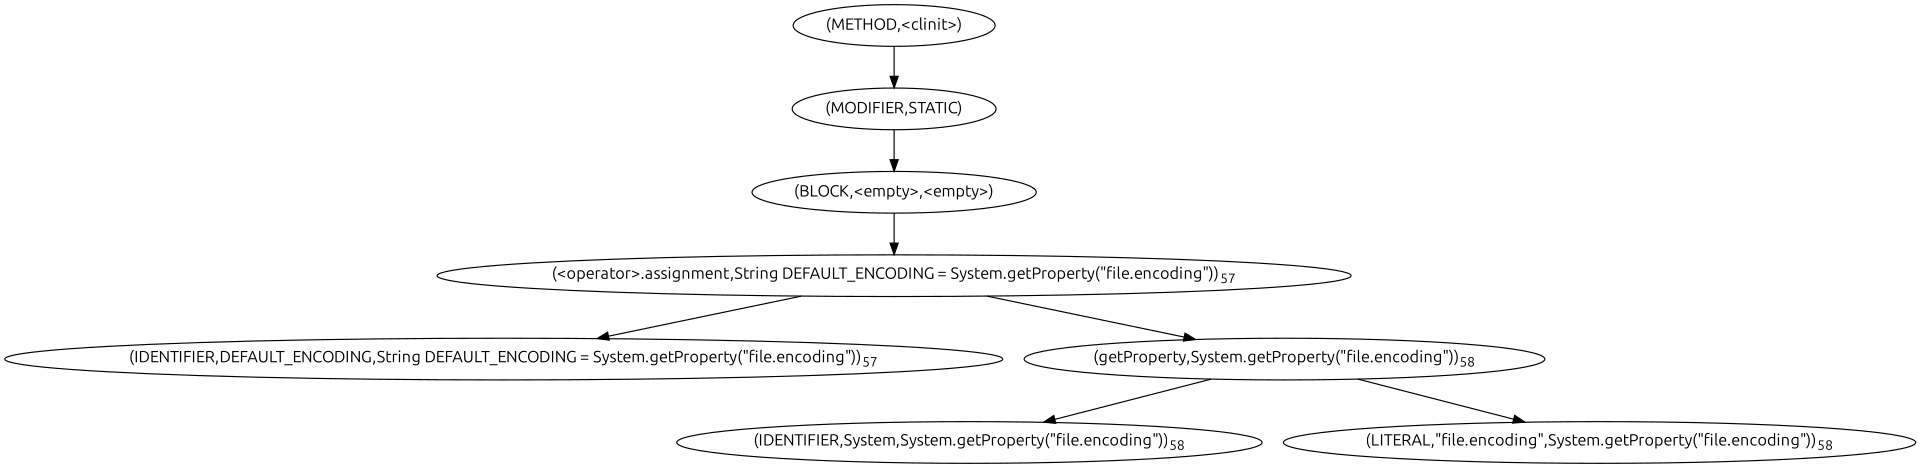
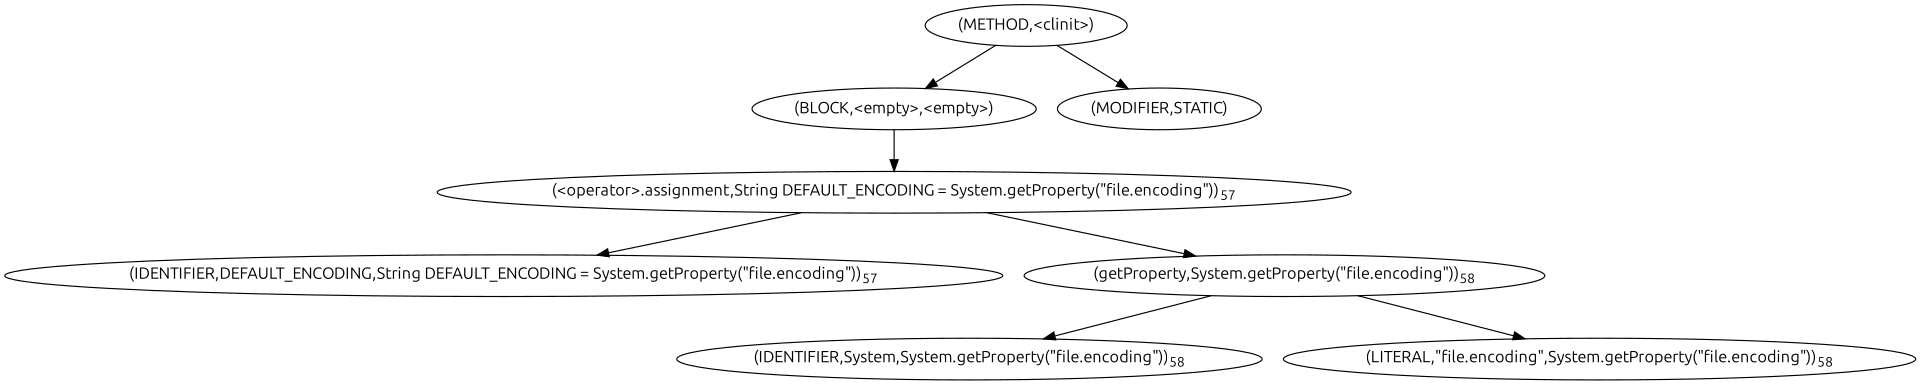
(894, 145) -> (966, 64)
